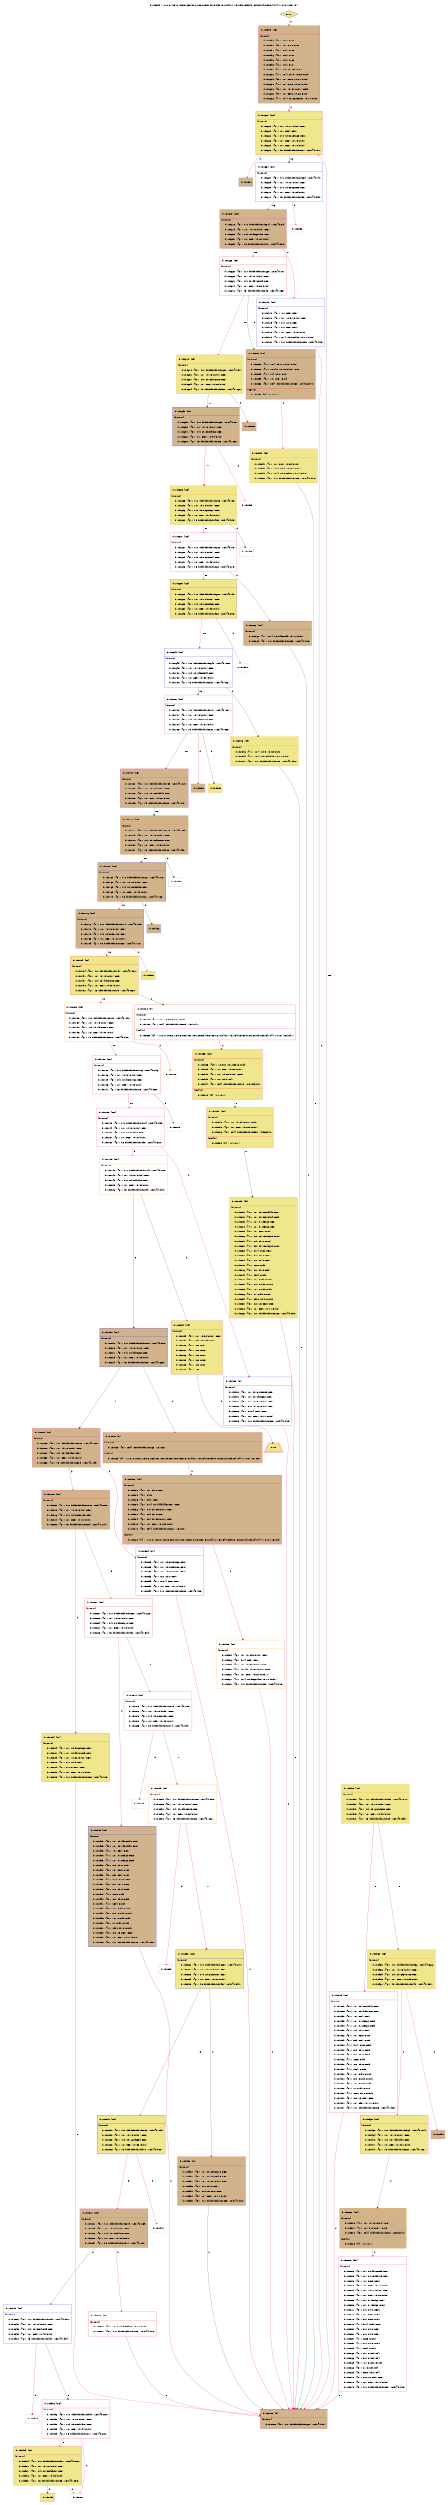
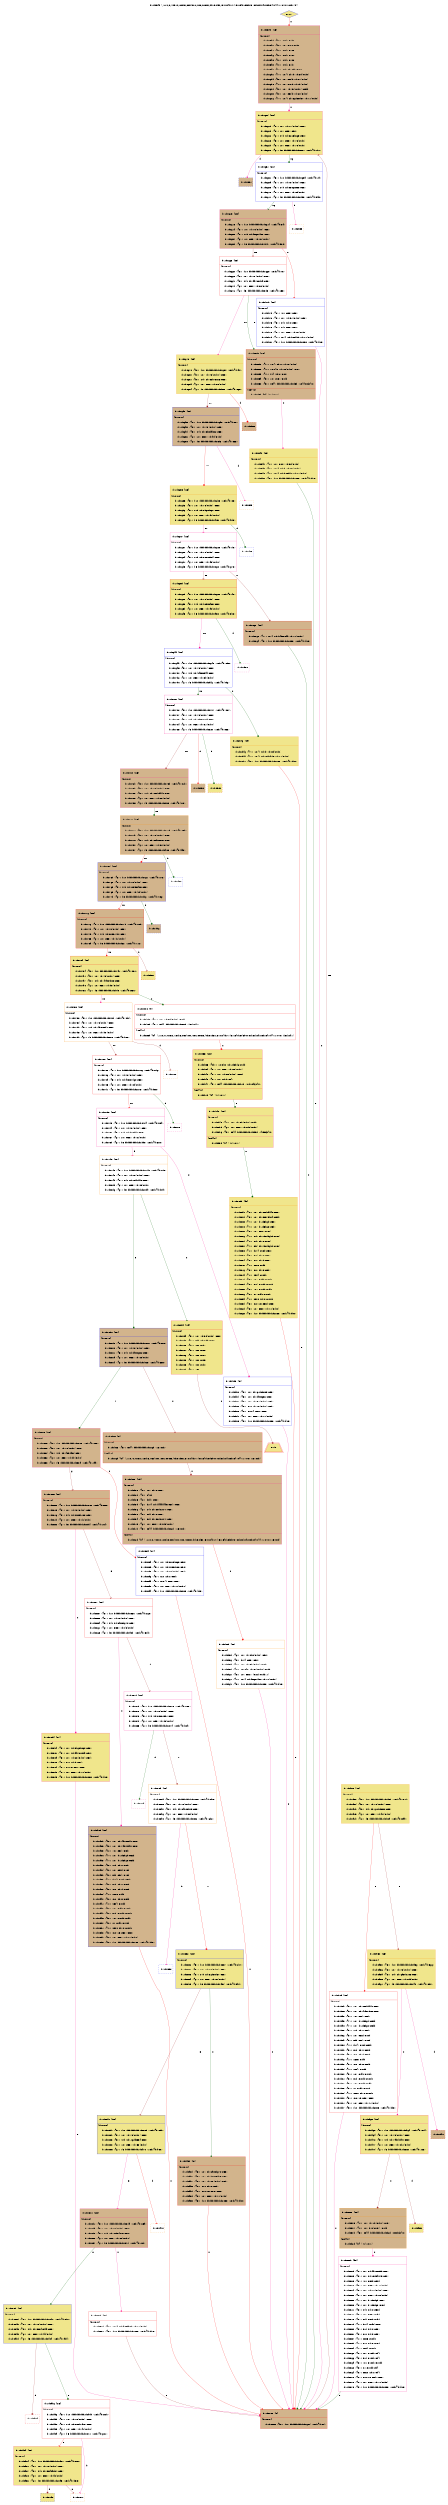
none -> (416, 2228)
(214, 2314) -> (214, 2314)
(37, 2324) -> (37, 2324)
